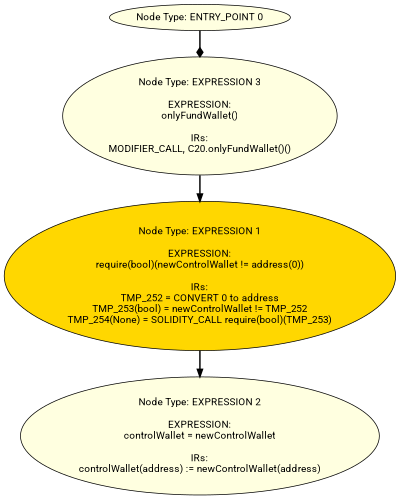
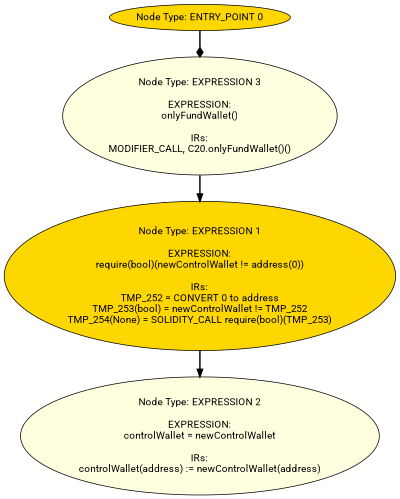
(200, 17) -> (200, 17)
